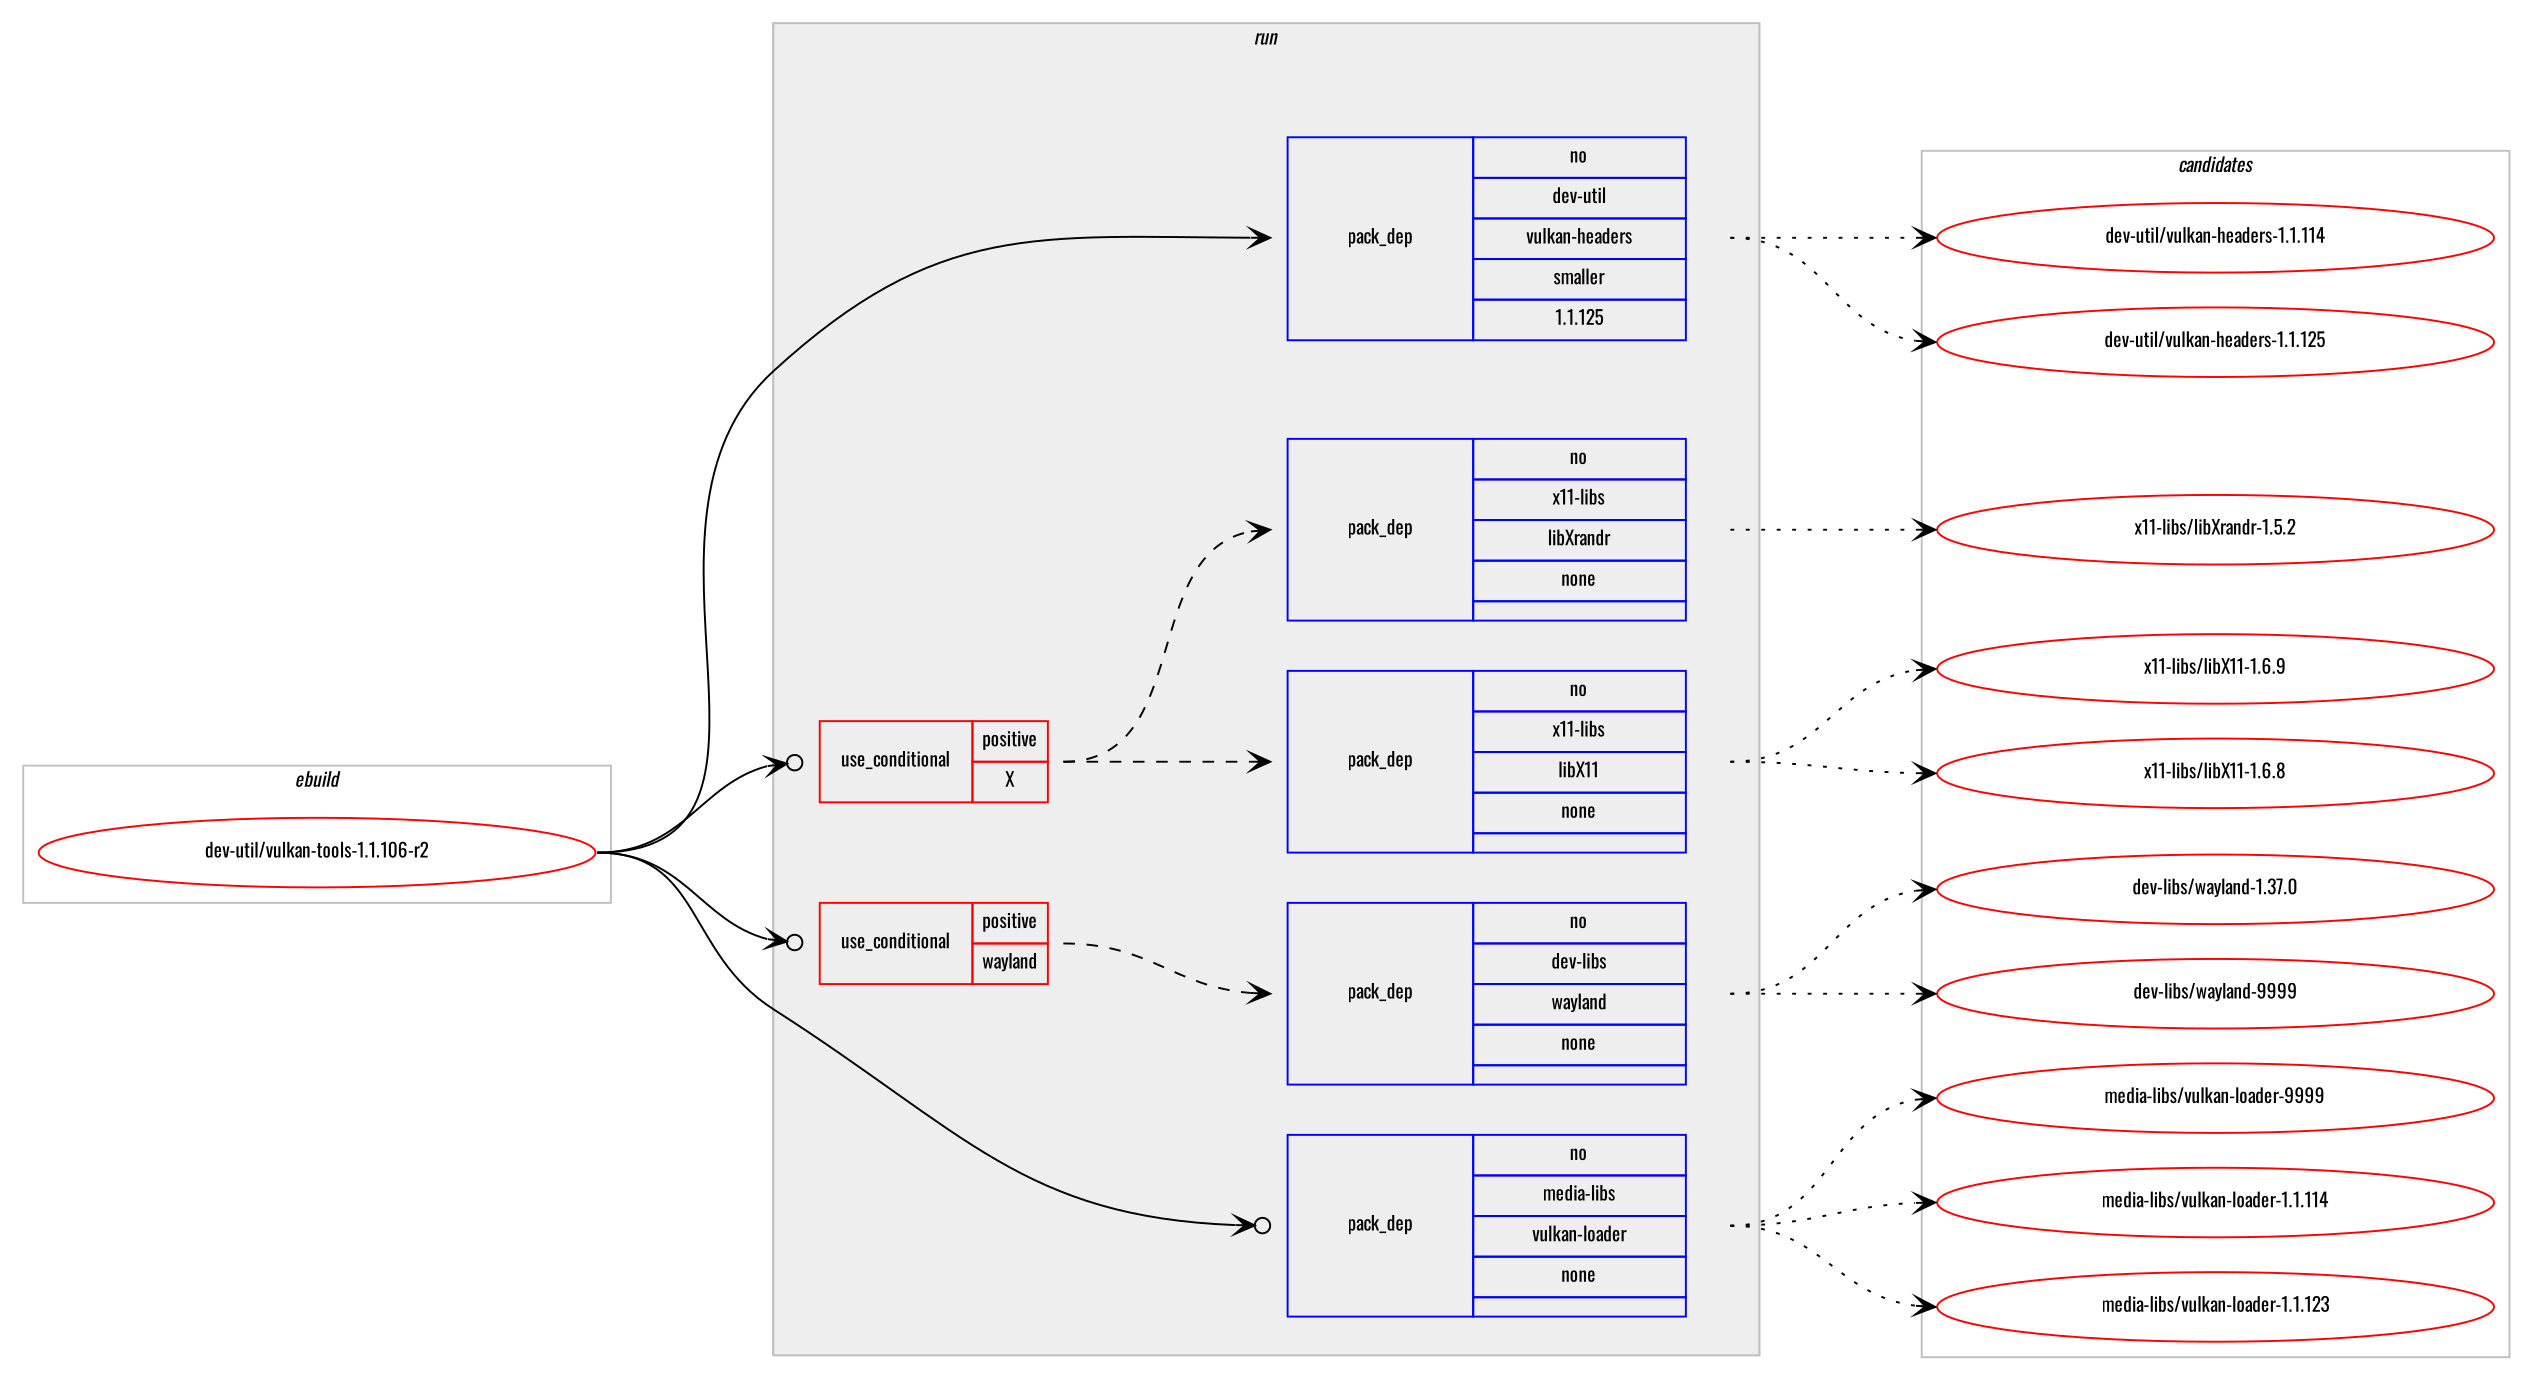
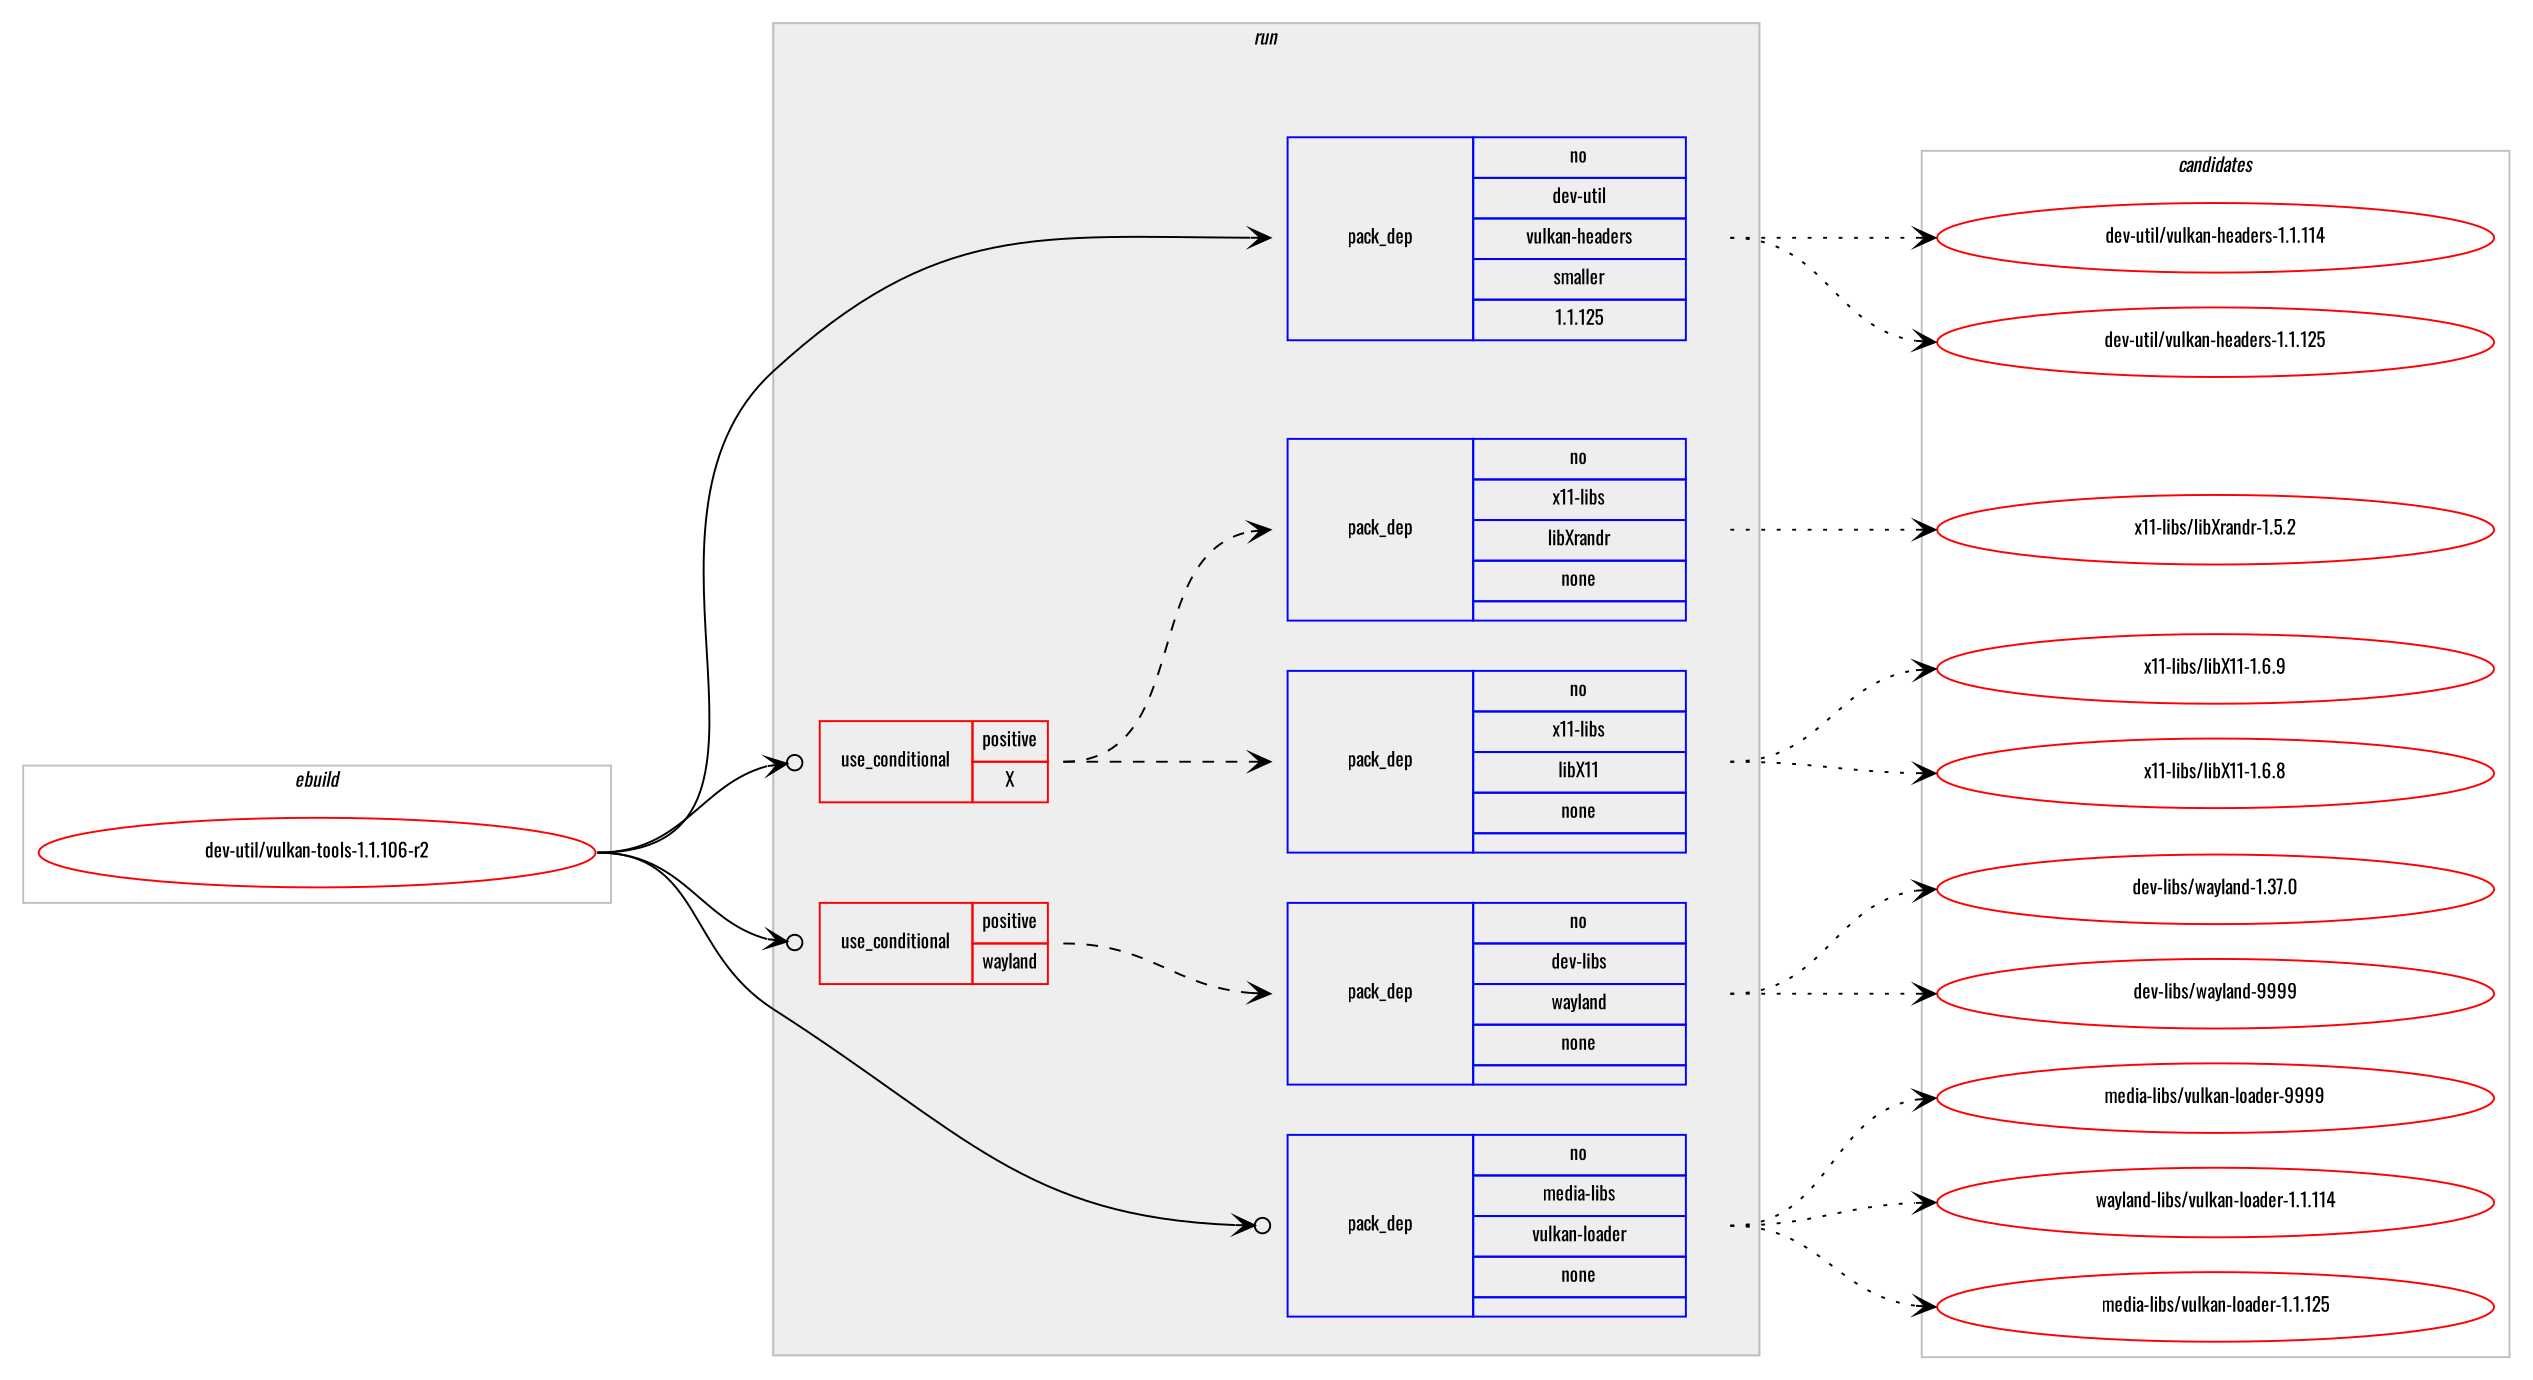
(2216, 1203) -> (2216, 1203)
(2216, 1307) -> (2216, 1307)
